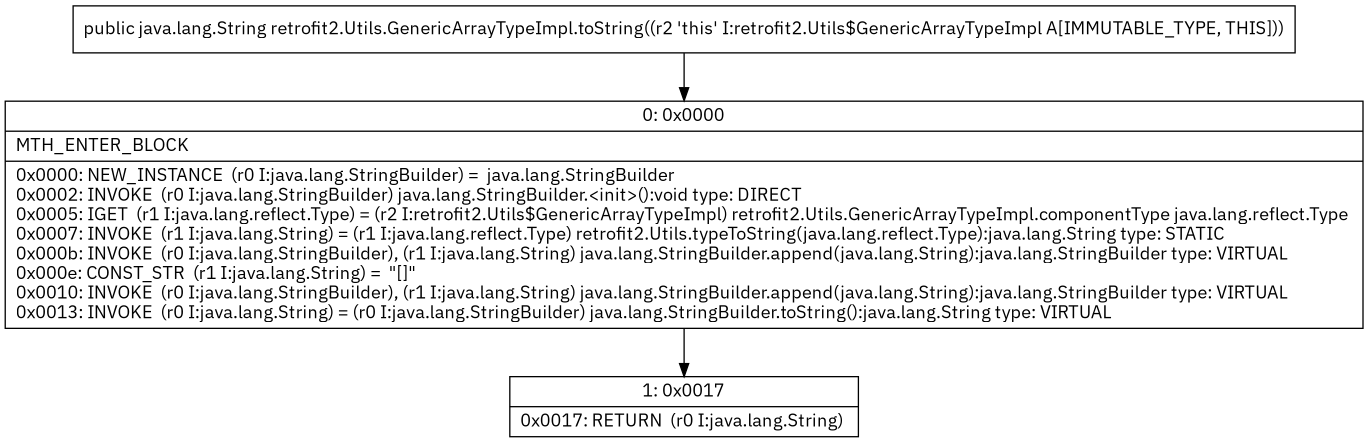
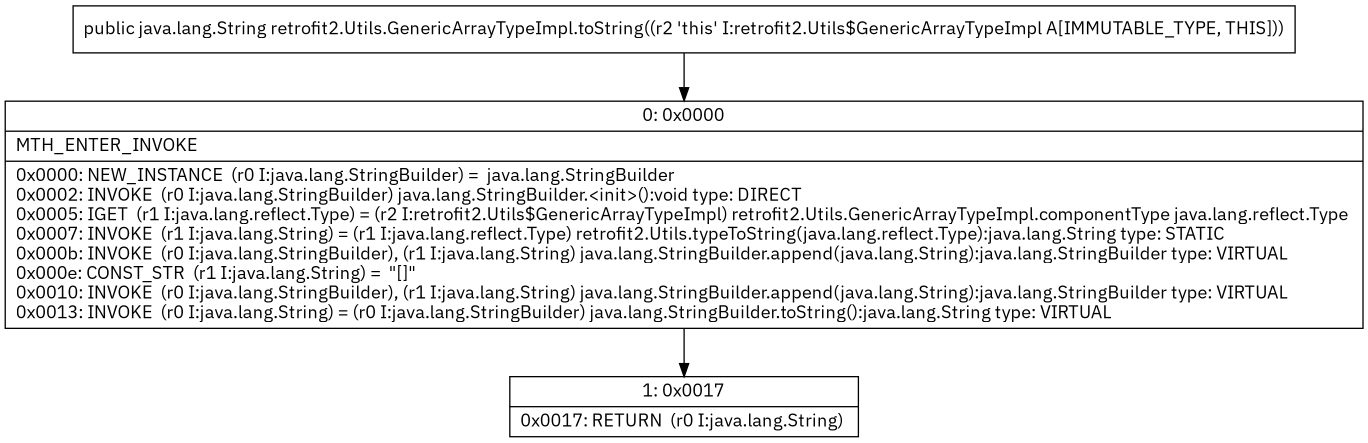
(102, 146) -> (107, 146)
